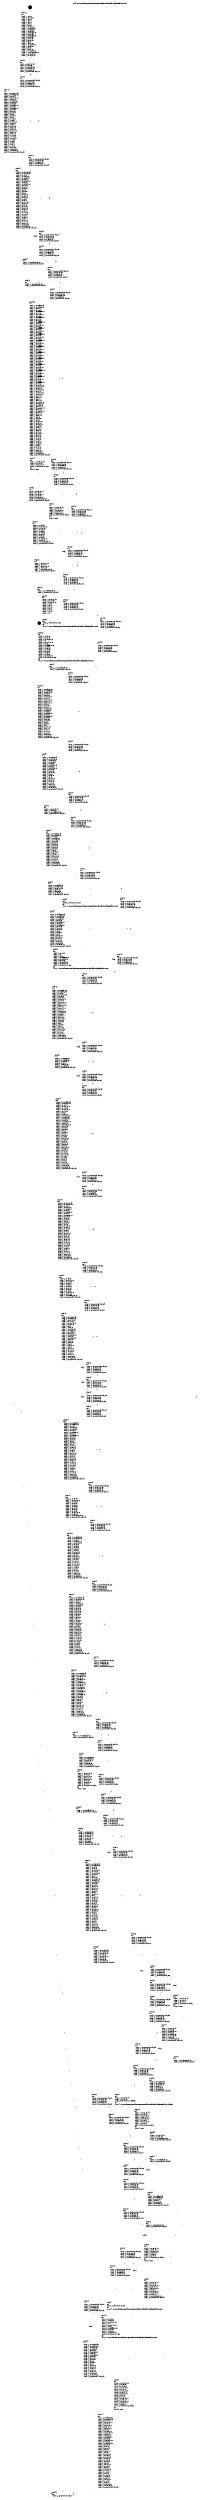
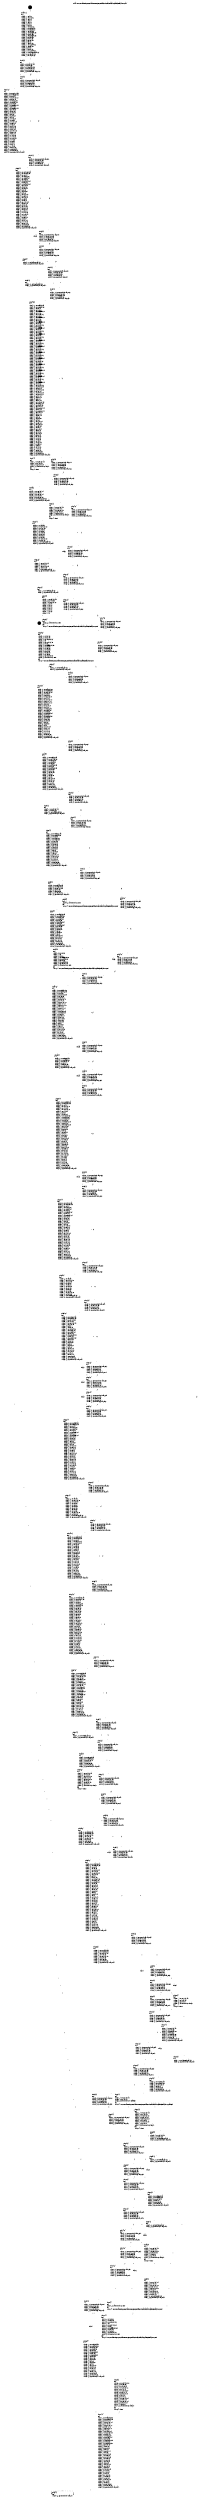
(87, 1810) -> none
none -> (131, 2235)
